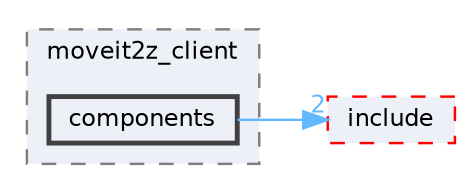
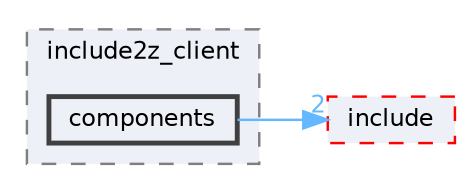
(143, 53) -> (143, 53)
